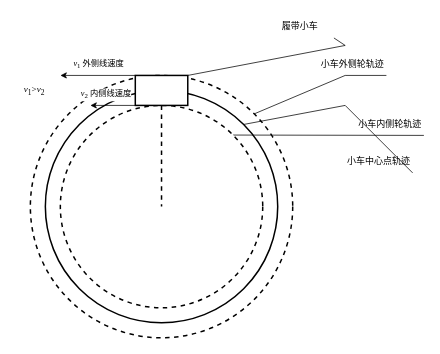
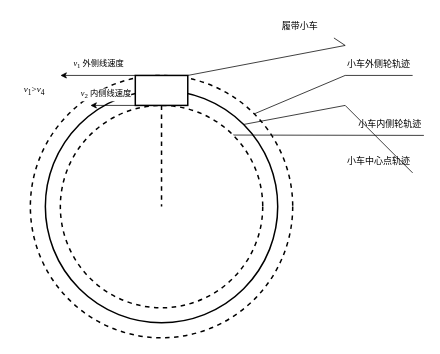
(353, 64) -> (379, 64)
(35, 90) -> (35, 90)
